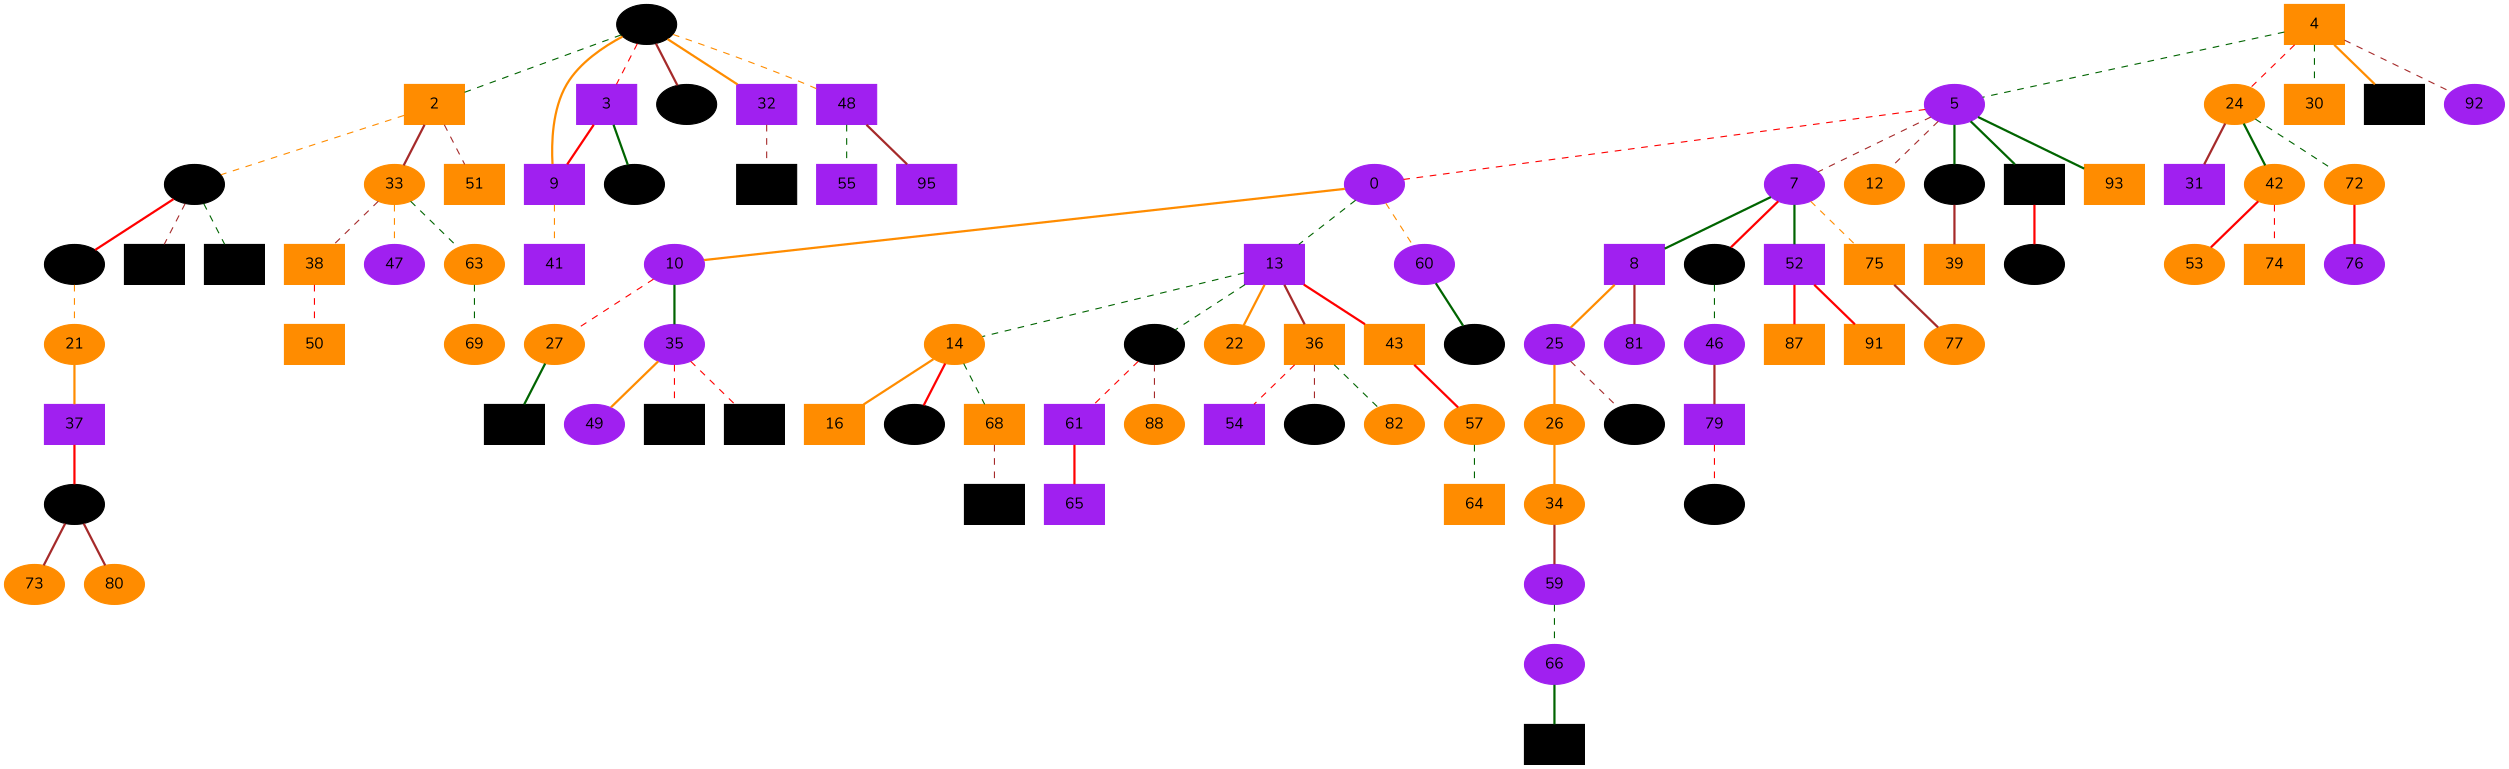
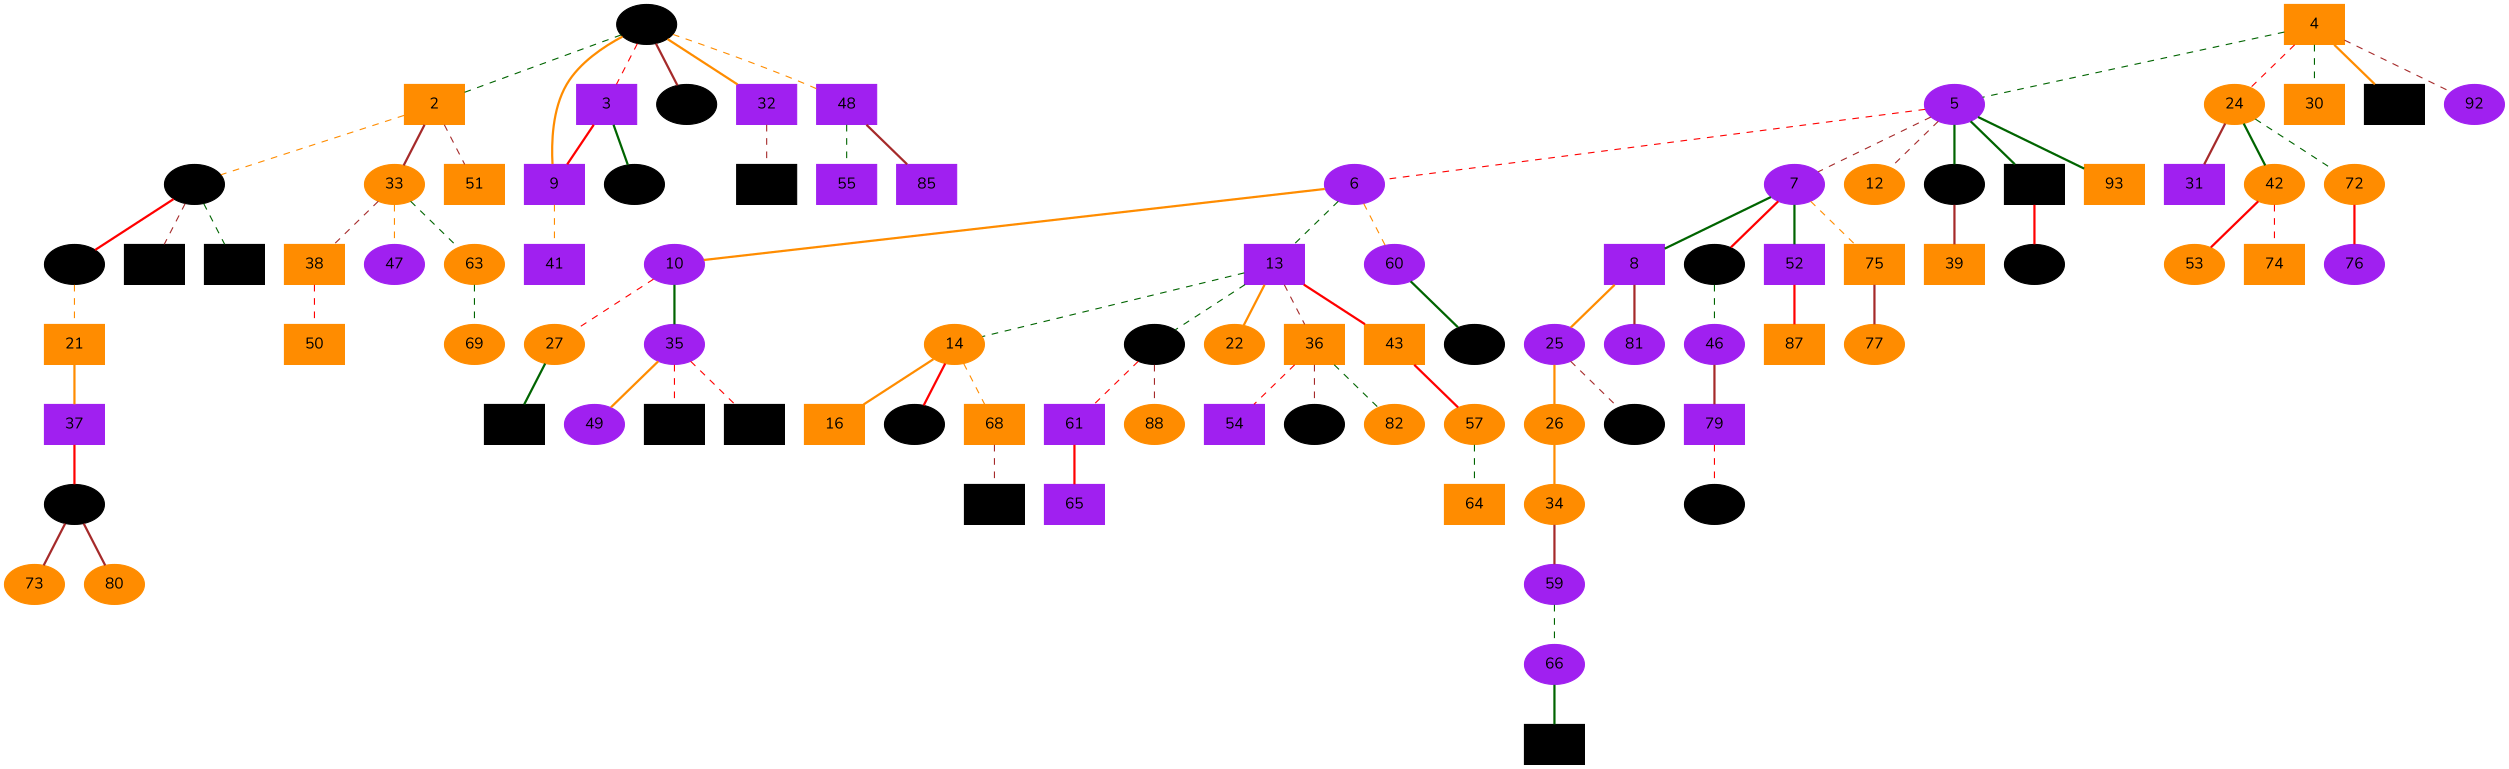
(927, 184) -> (927, 184)
(1374, 184) -> (1354, 184)
(1294, 305) -> (1294, 305)
(74, 344) -> (74, 344)
(1874, 344) -> none
(974, 384) -> (974, 384)
